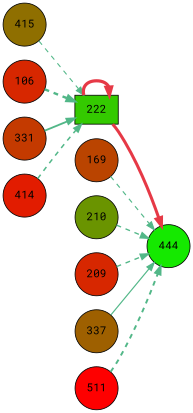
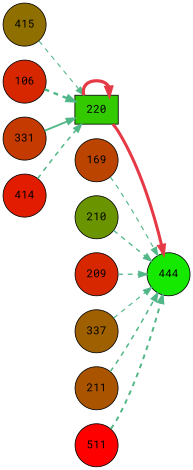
(97, 110) -> (97, 110)
(130, 292) -> (129, 305)
none -> (97, 388)
